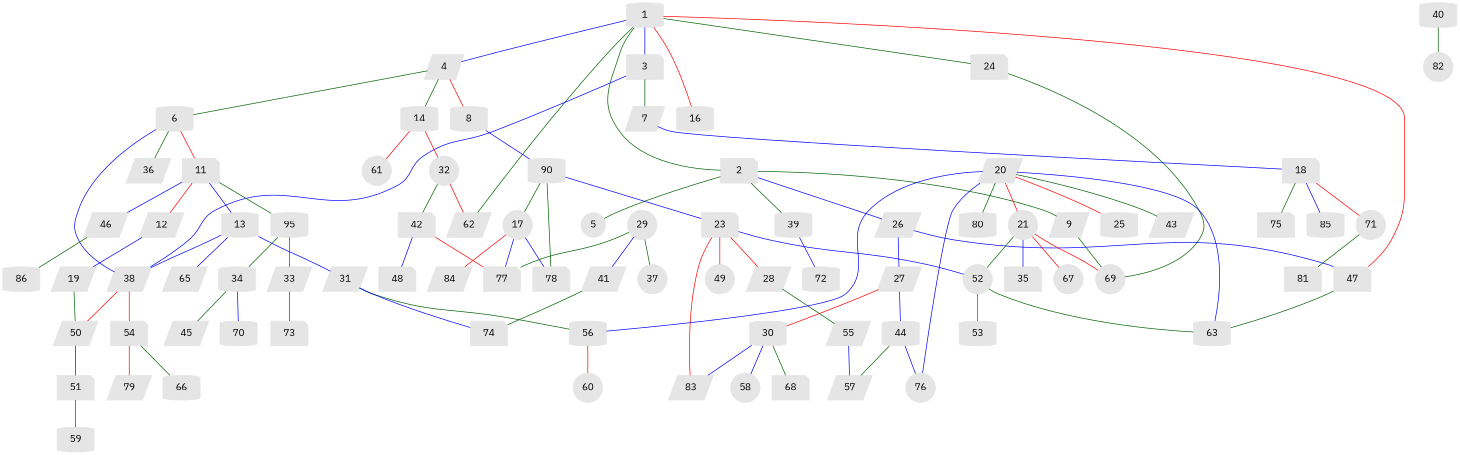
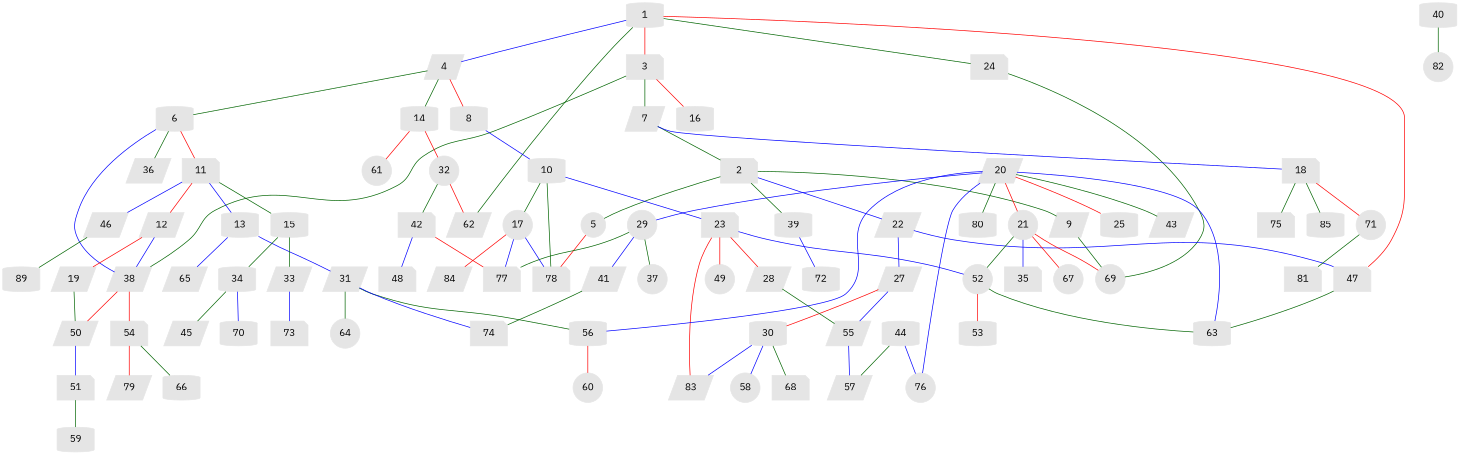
(645, 41) -> (645, 41)
(676, 65) -> (670, 93)
(619, 131) -> (689, 143)
(547, 171) -> (547, 171)
(390, 189) -> (390, 189)
none -> (818, 191)
(1313, 198) -> (1313, 198)
(289, 225) -> (289, 225)
(898, 225) -> (898, 225)
(186, 251) -> (145, 252)
(118, 252) -> (118, 252)
none -> (570, 256)
(21, 279) -> (21, 279)
(289, 306) -> (289, 306)
(900, 306) -> (874, 306)
none -> (345, 333)
